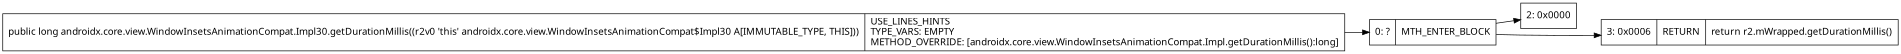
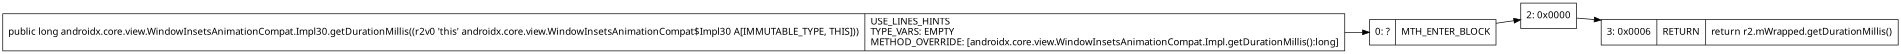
(1545, 35) -> (1585, 19)
